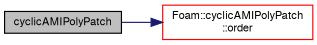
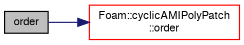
(63, 22) -> (26, 22)
